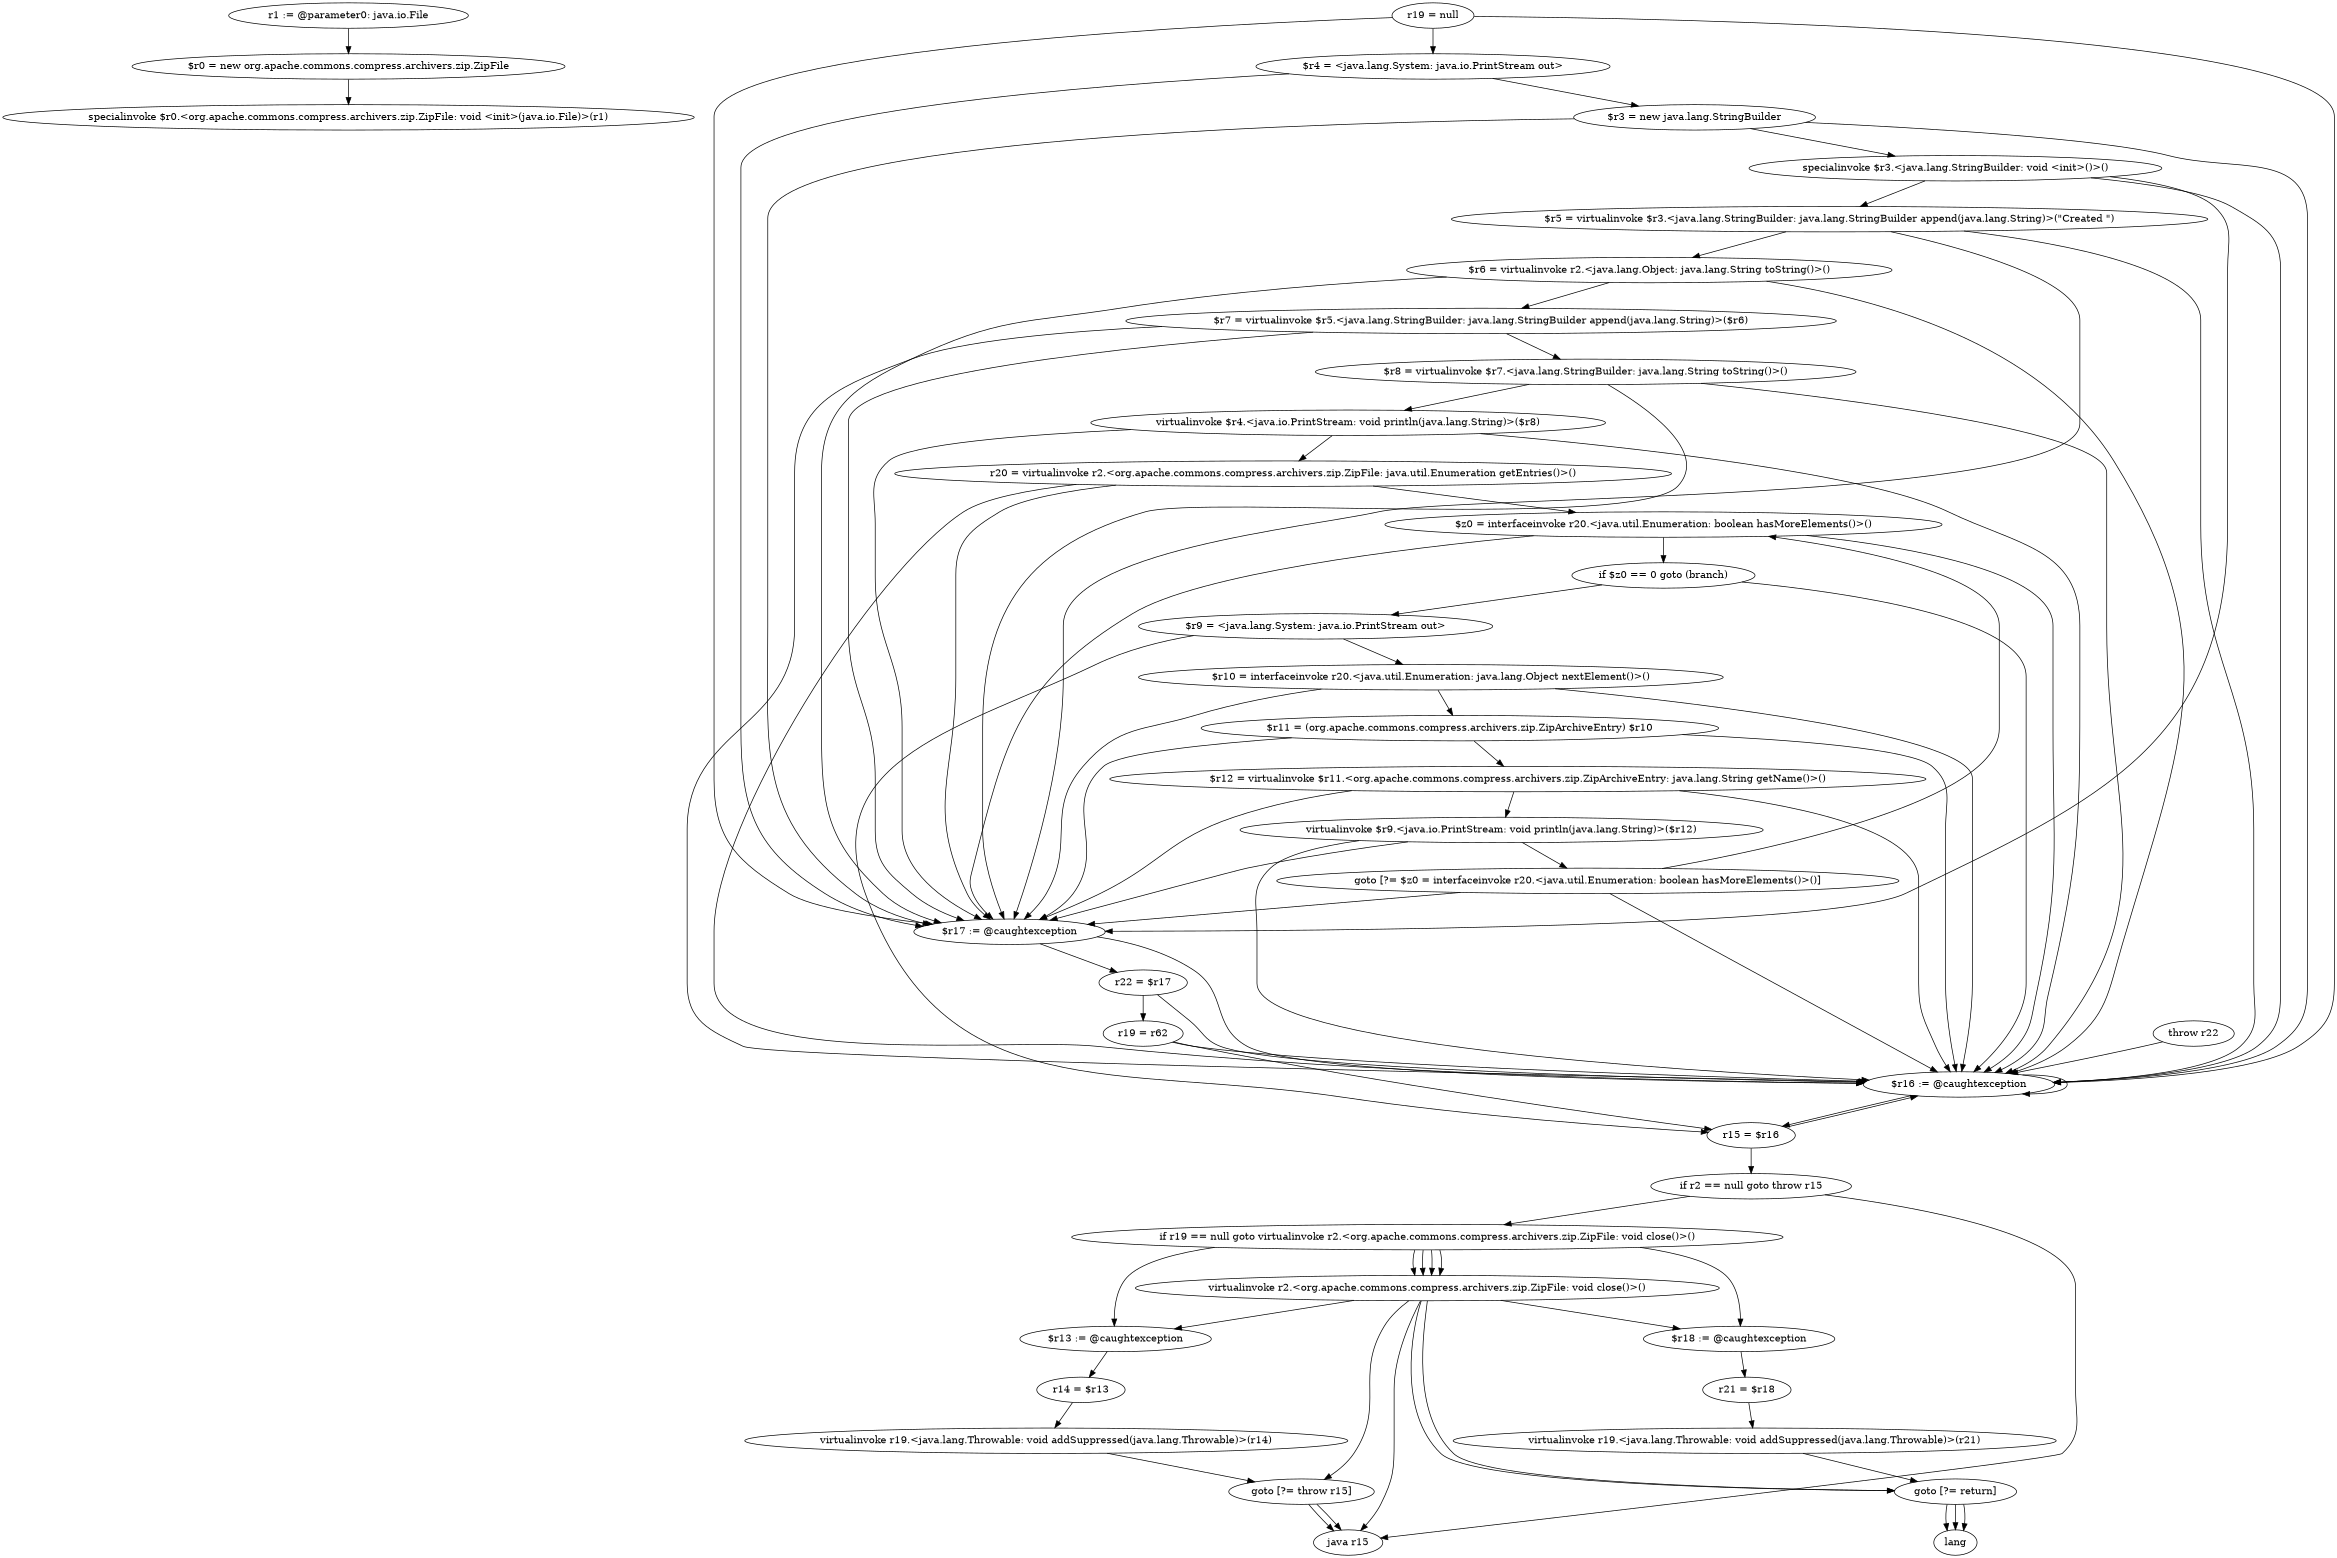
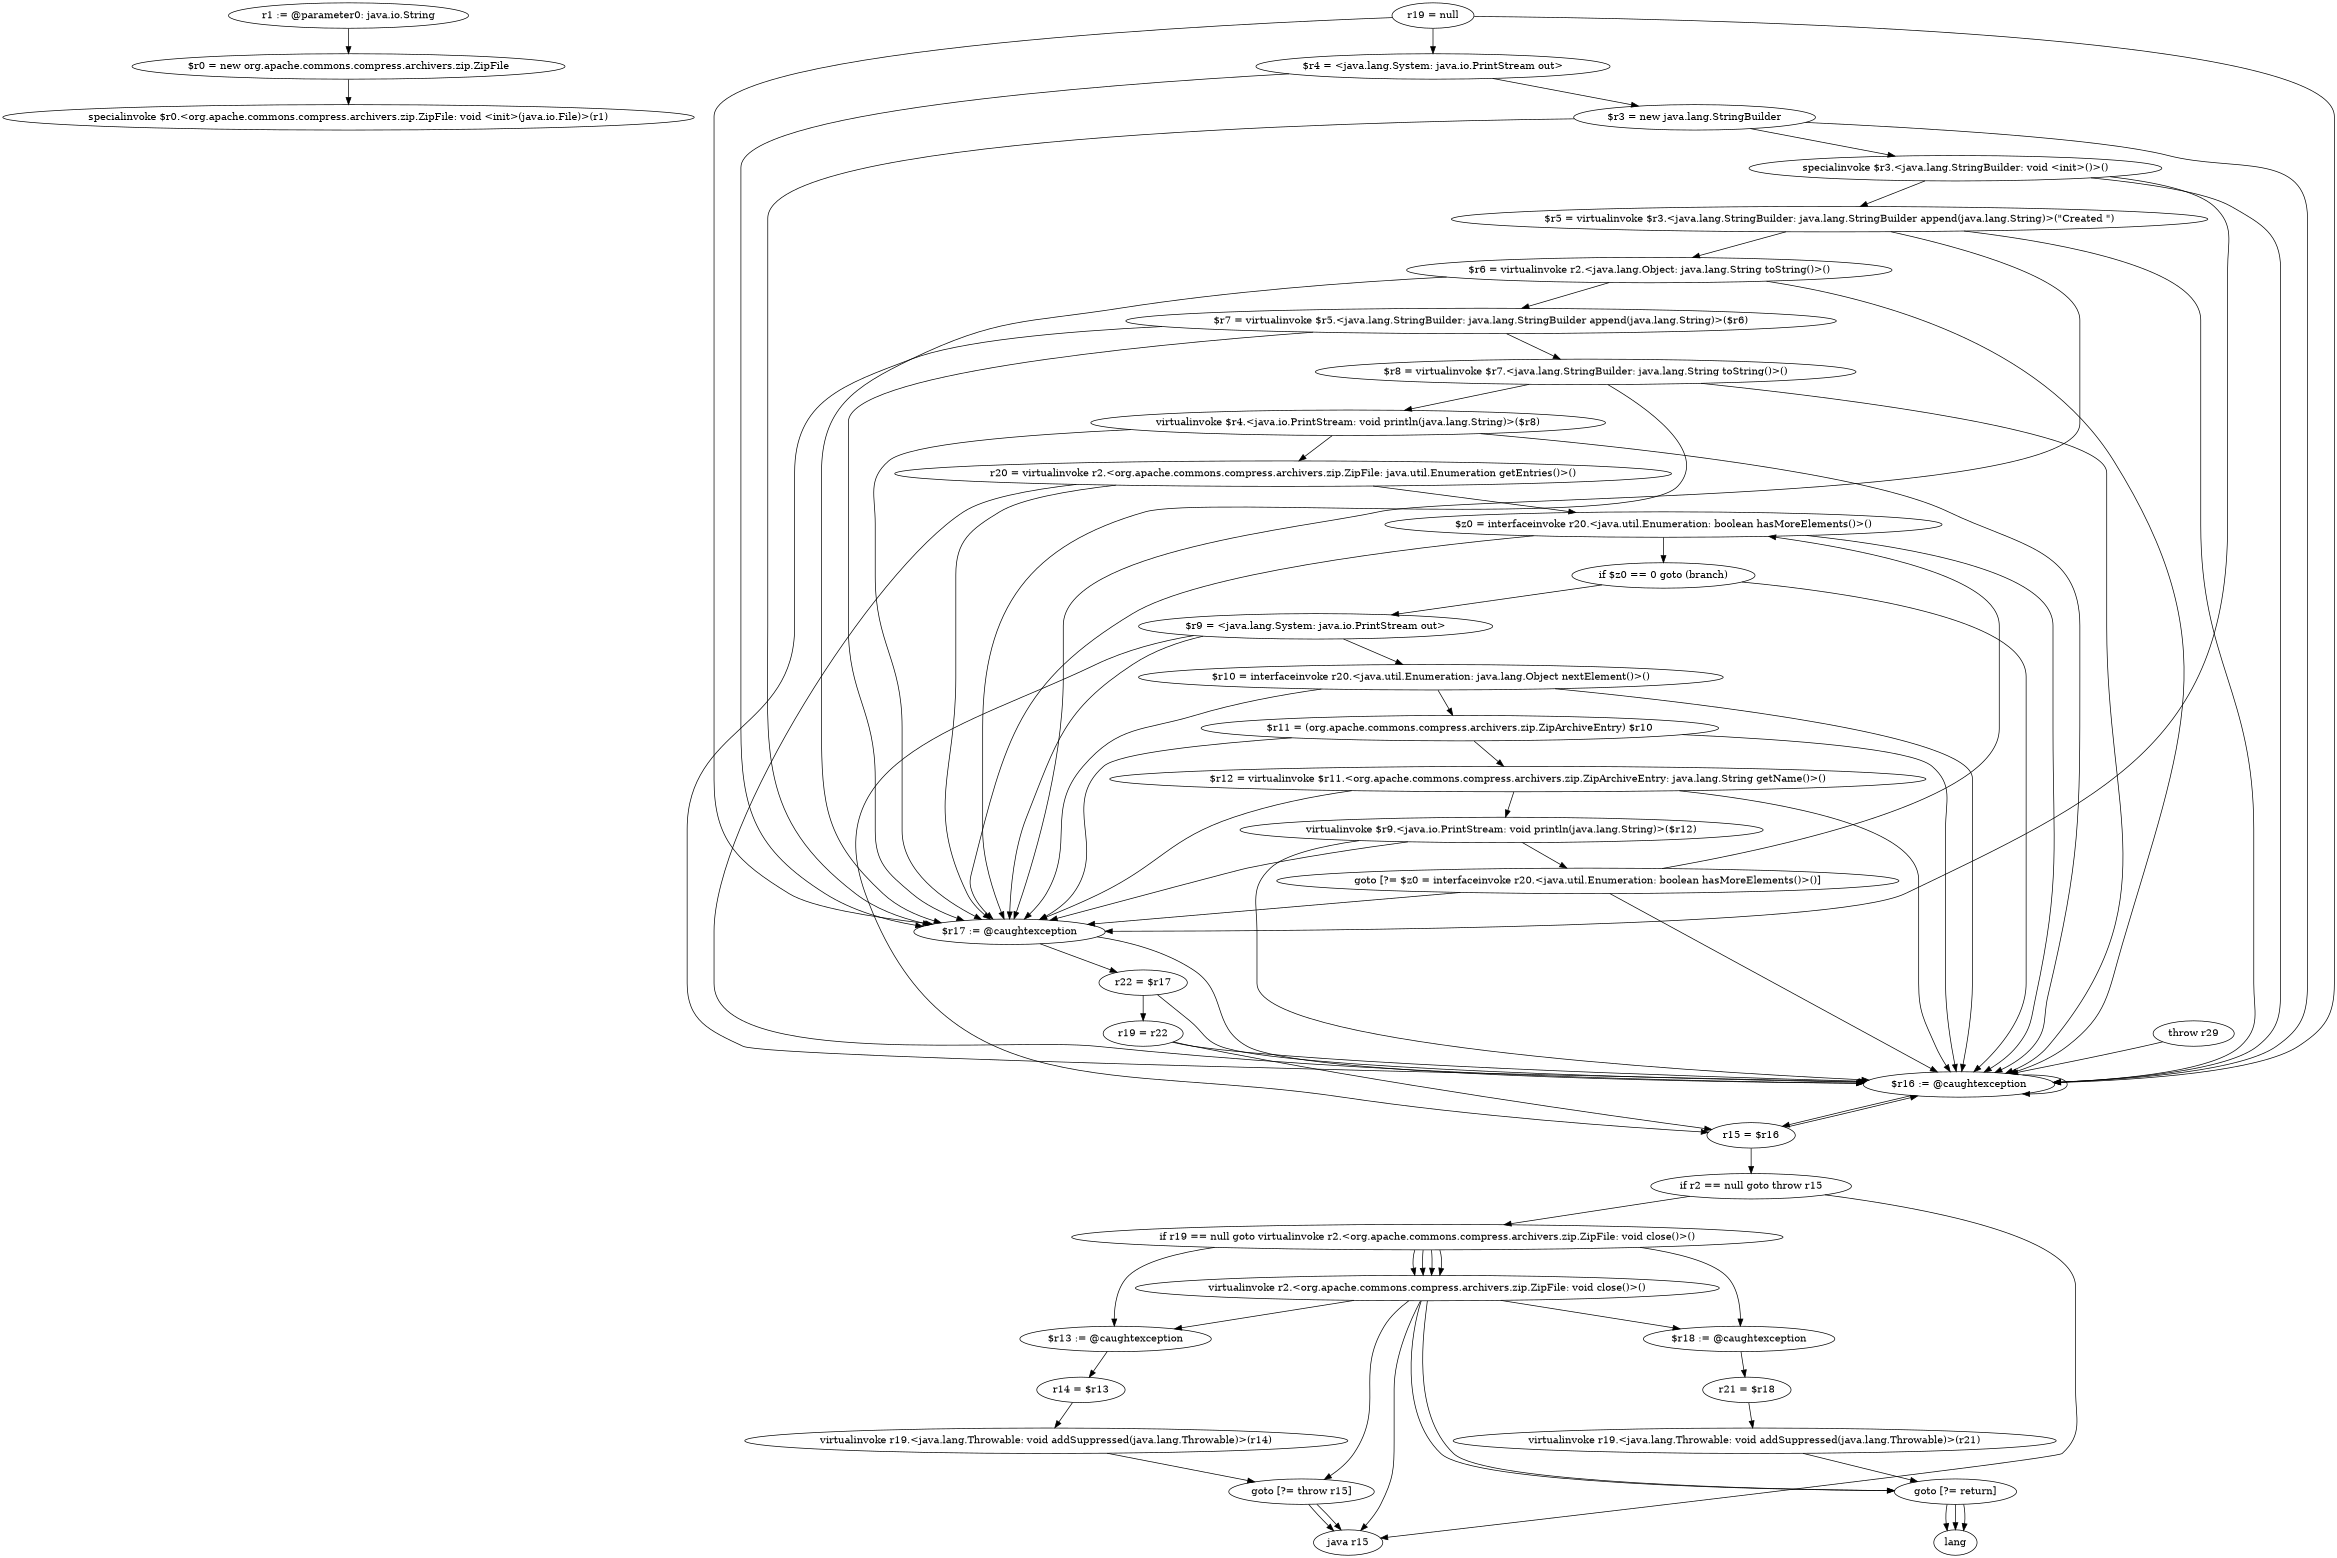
(349, 16) -> (349, 16)
none -> (1064, 731)
(1143, 1034) -> (1143, 1034)
(2194, 1034) -> (2194, 1034)
